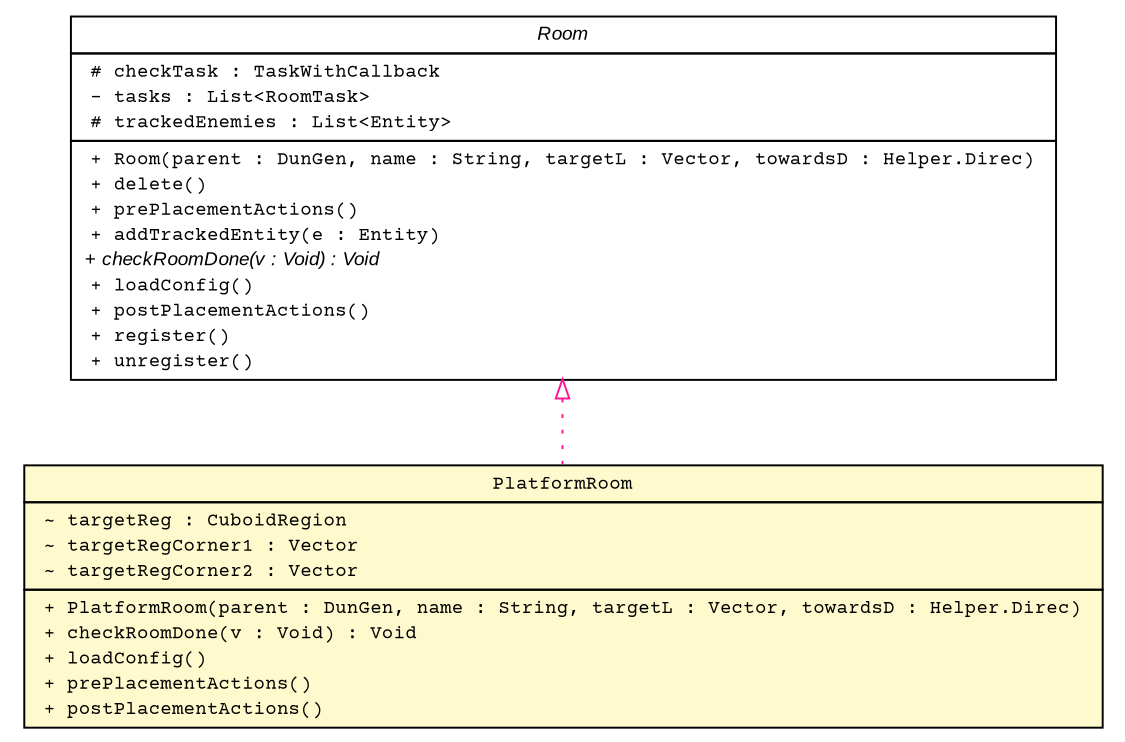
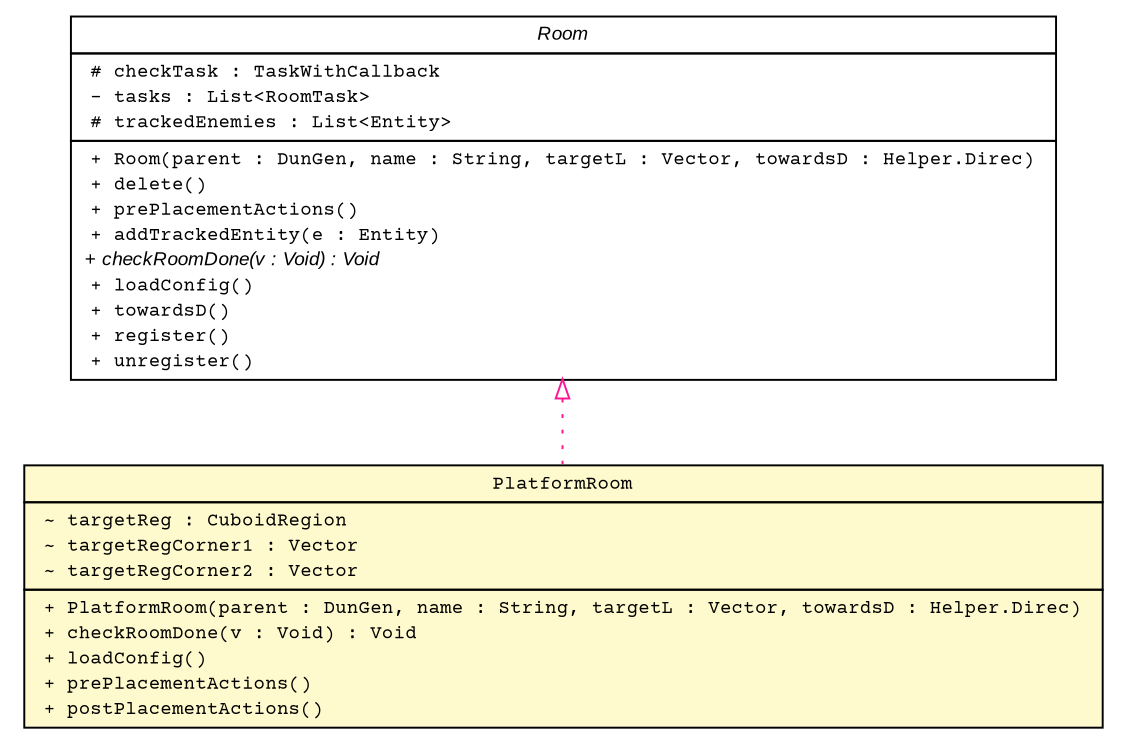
(231, 310) -> (161, 310)
